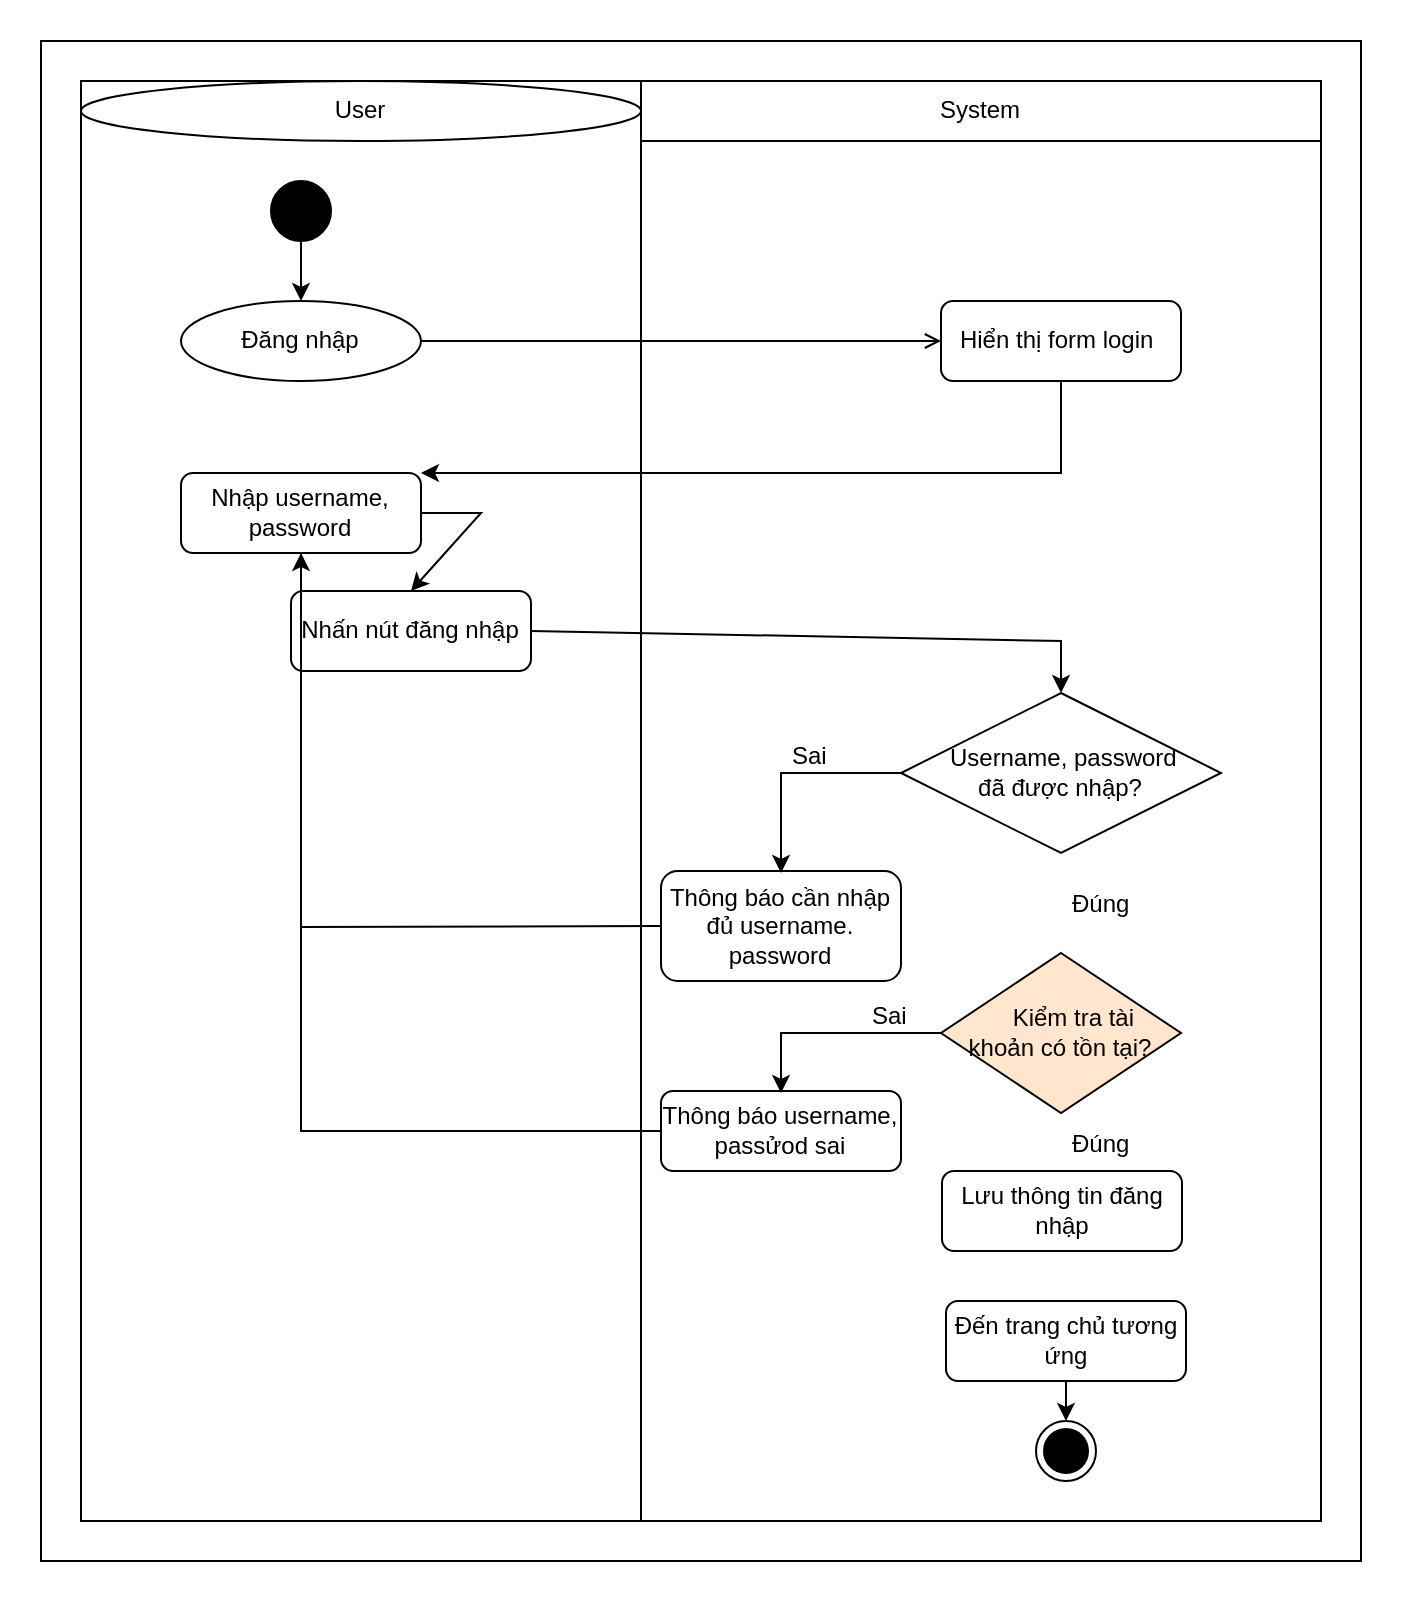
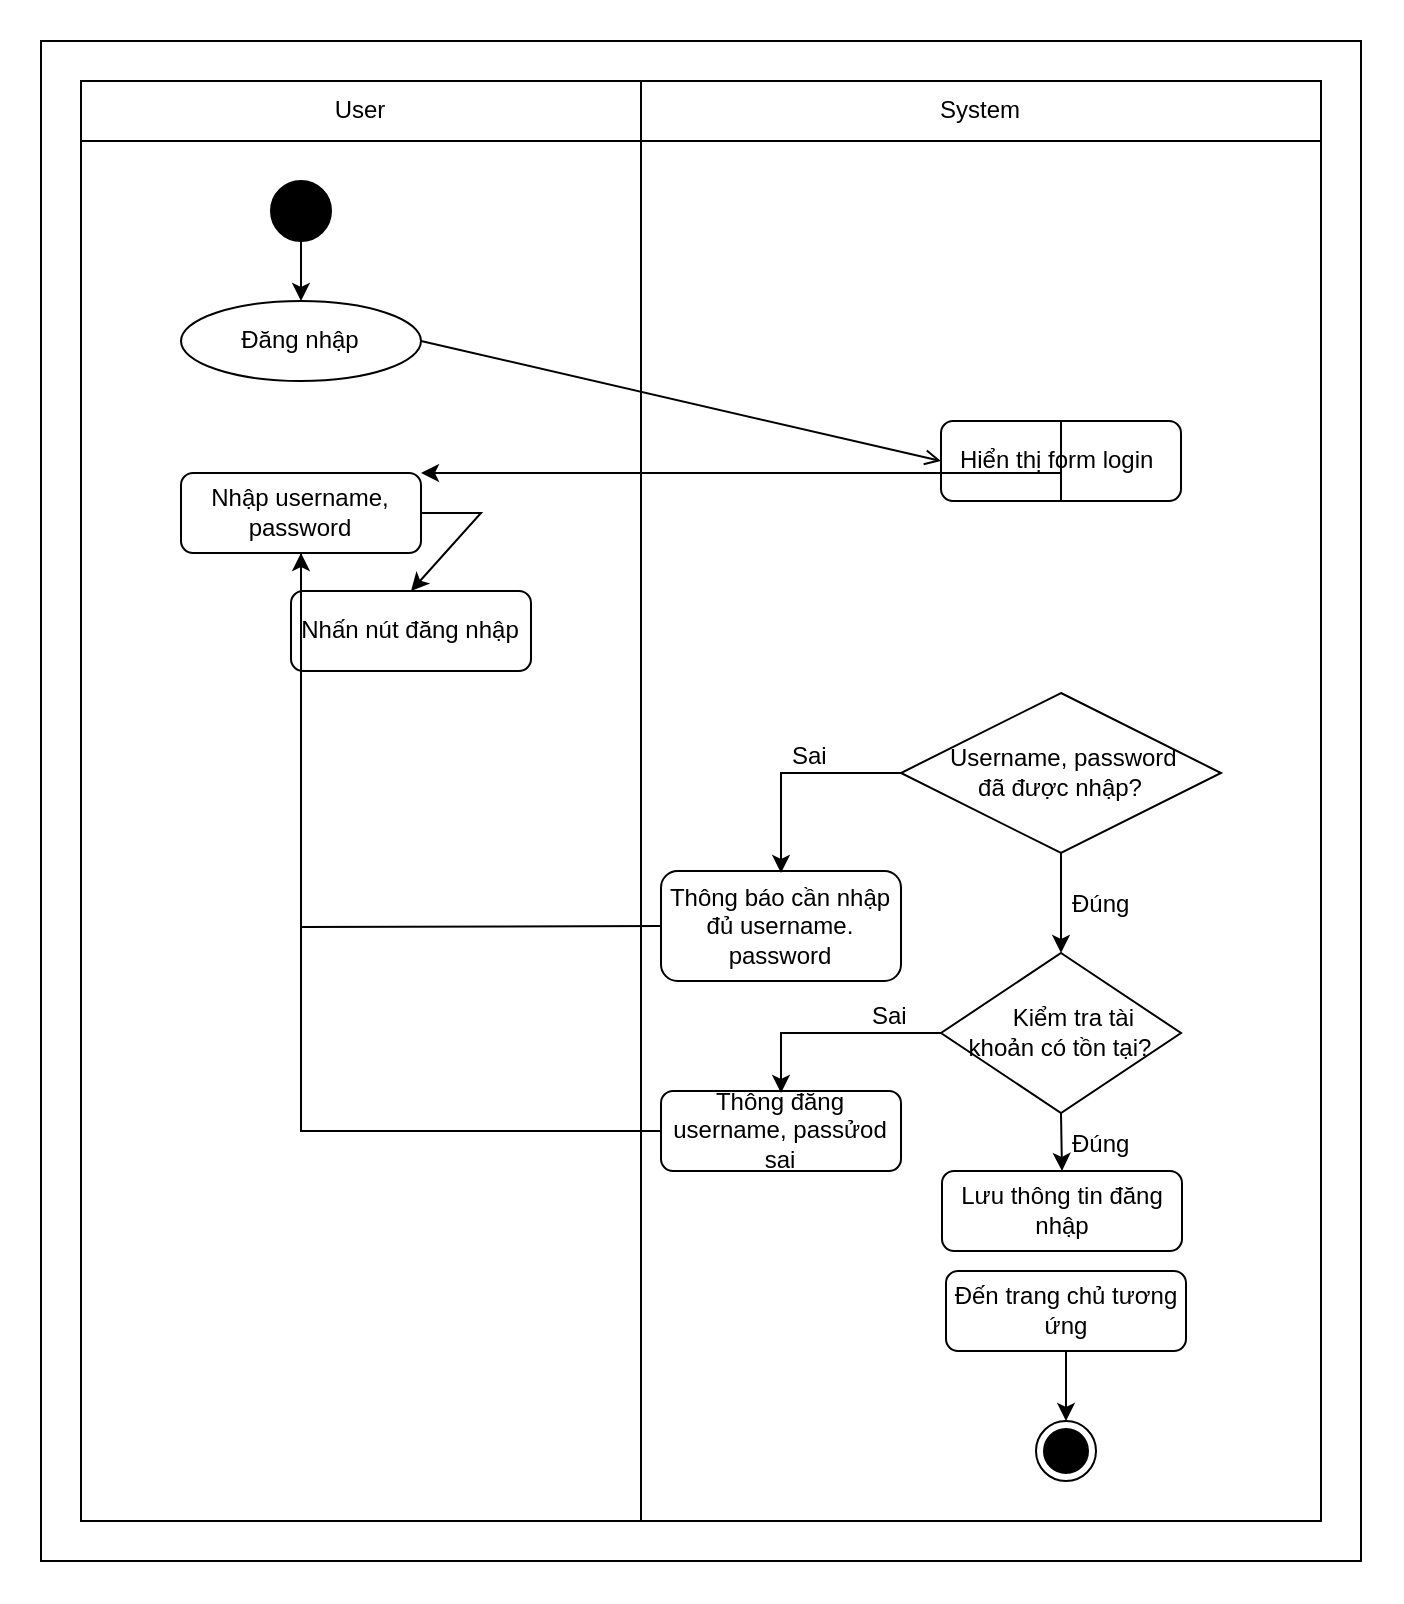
(361, 111) -> (361, 111)
(1061, 341) -> (1061, 461)
(815, 636) -> none
none -> (1061, 896)
(1061, 1033) -> (1061, 1033)
(781, 1131) -> (781, 1131)
none -> (1061, 1135)
(1066, 1341) -> (1066, 1311)
